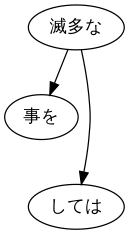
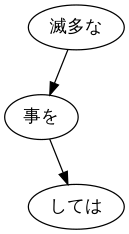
(90, 111) -> (56, 156)
